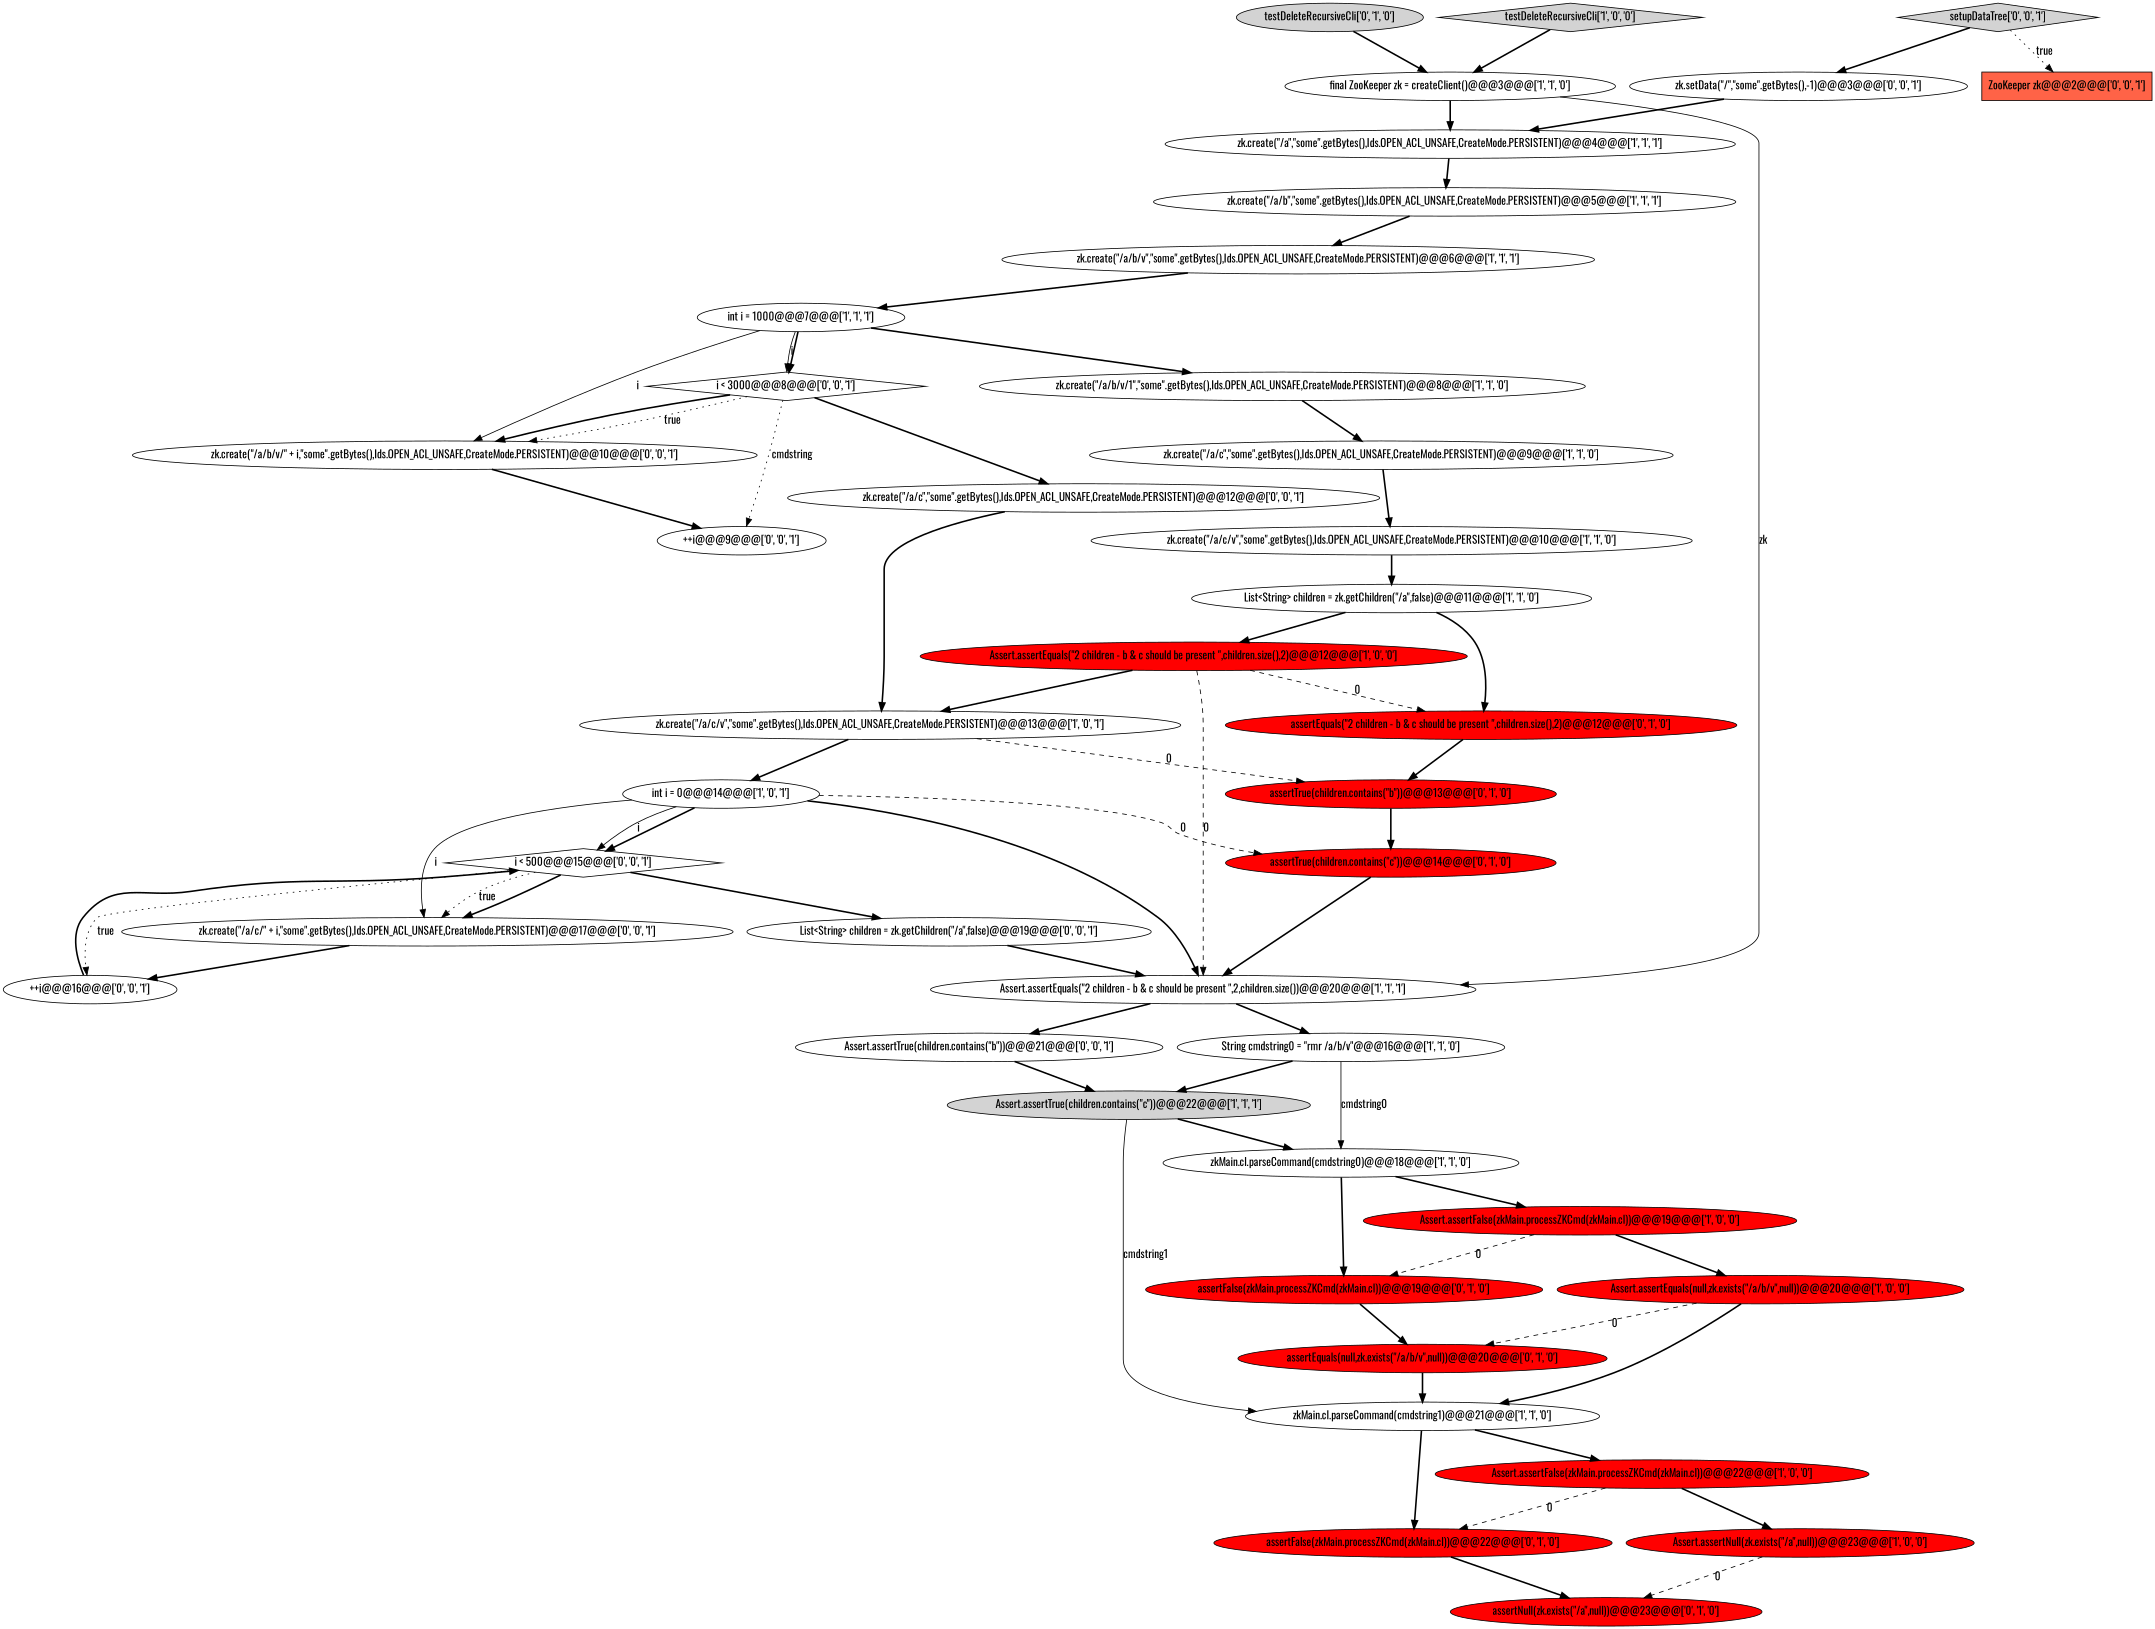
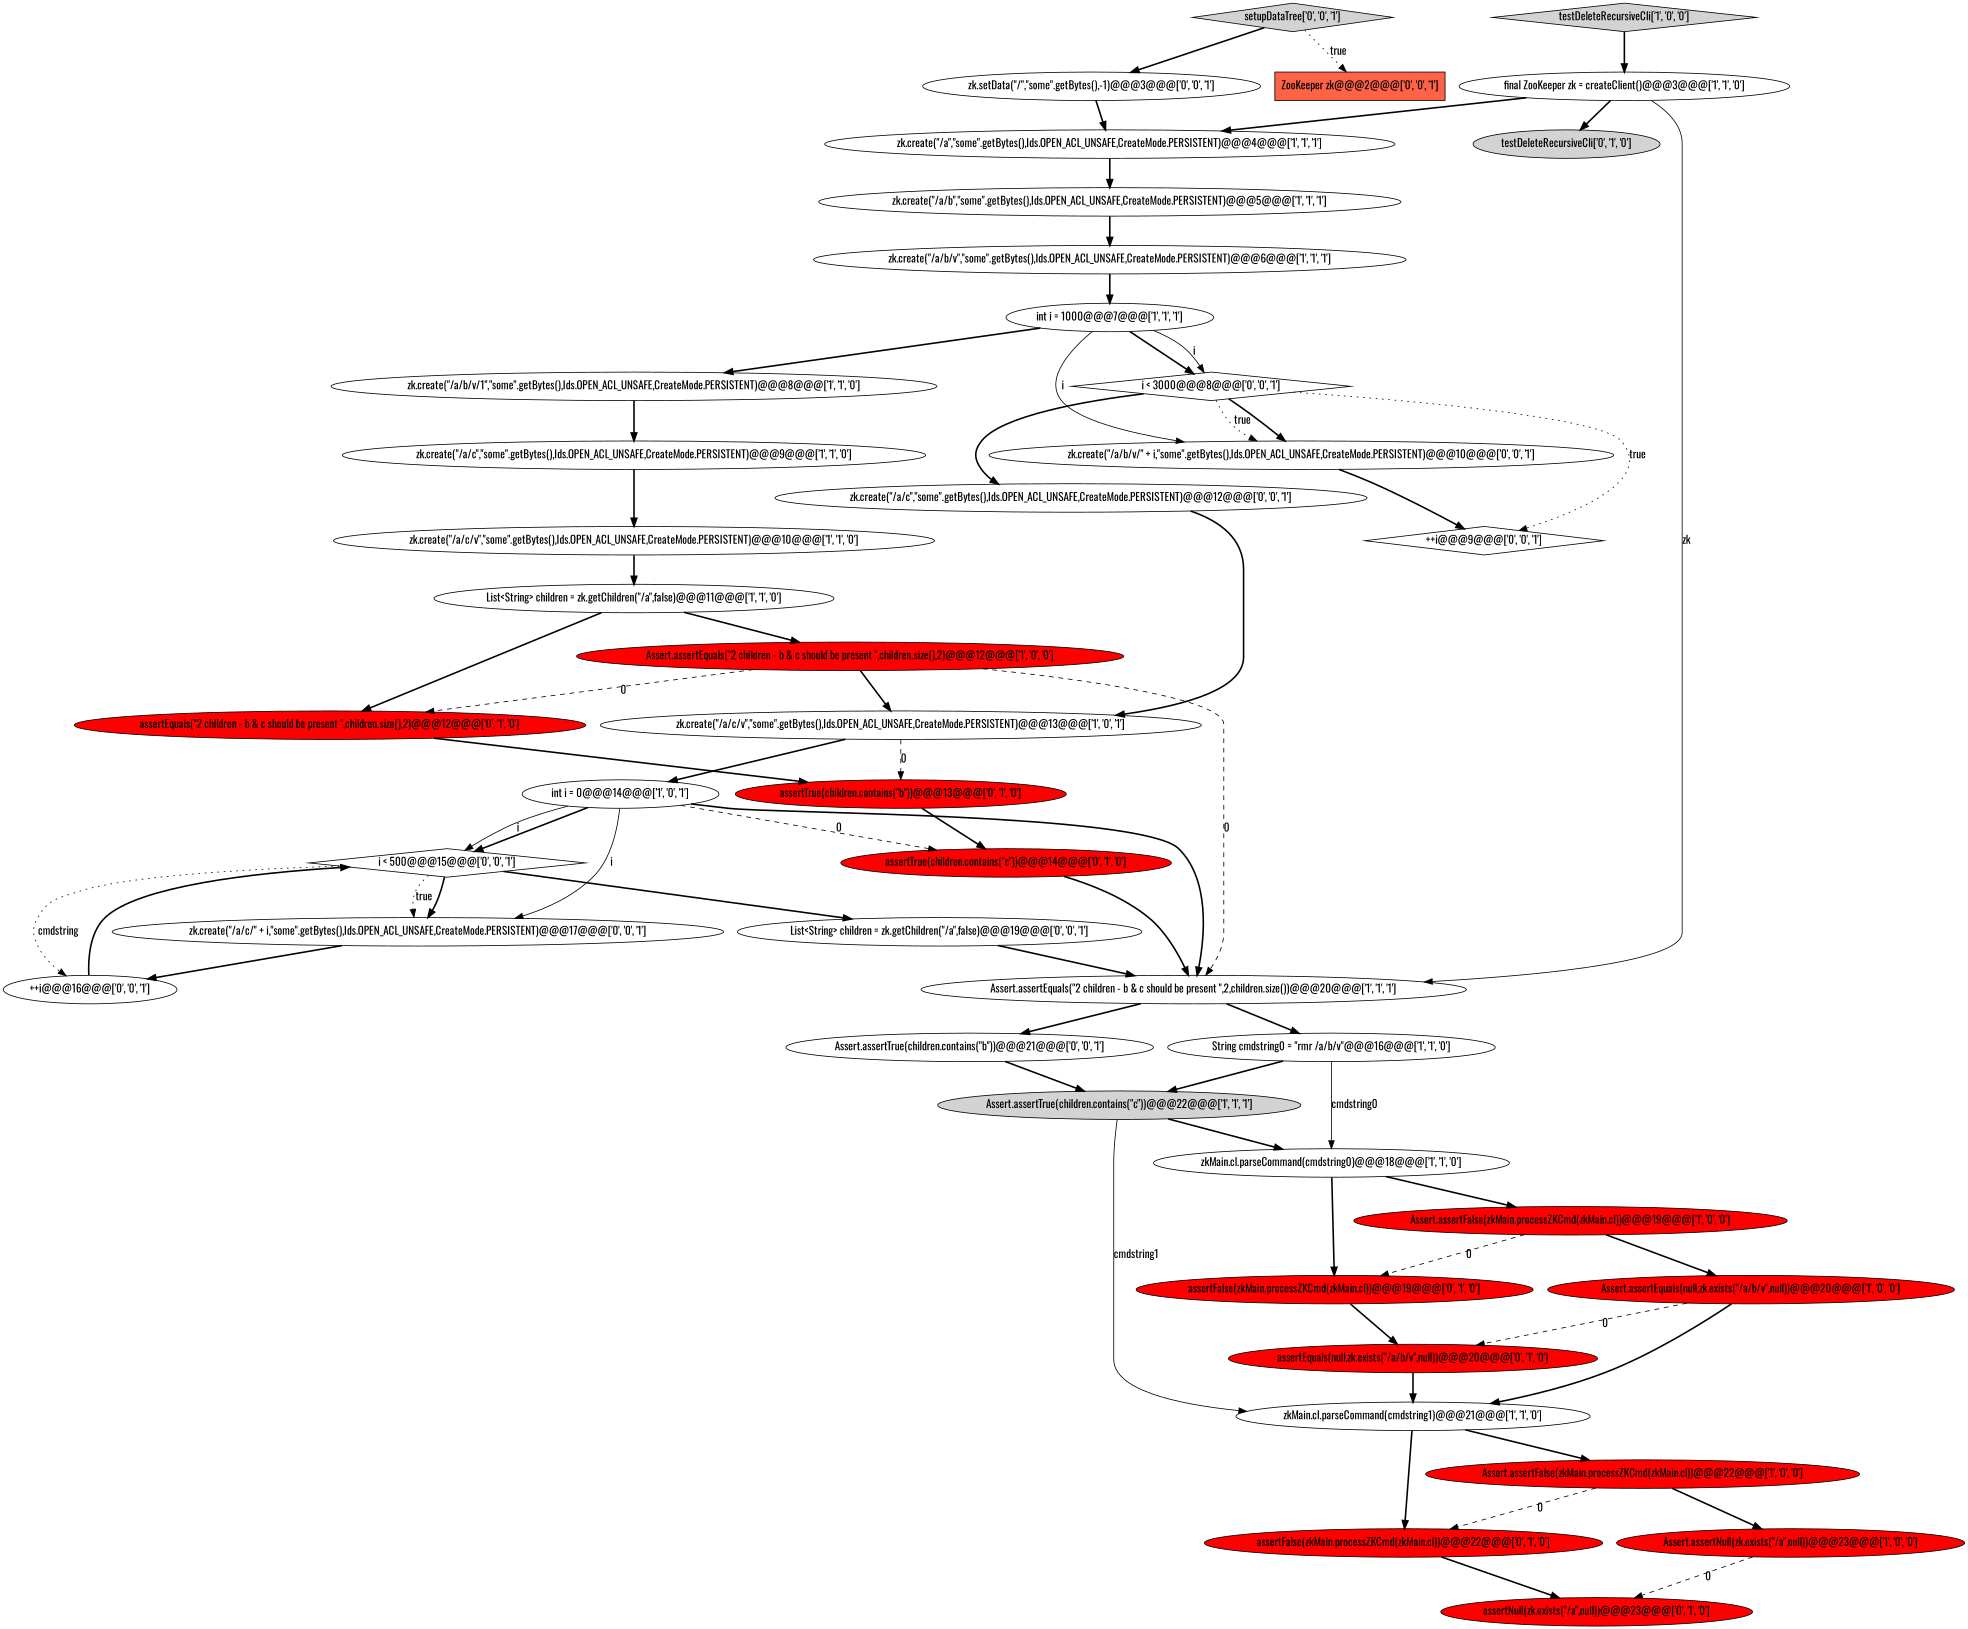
(1386, 50) -> (1598, 112)
(792, 455) -> (1638, 455)
(742, 541) -> (1484, 541)
(106, 932) -> (58, 932)
